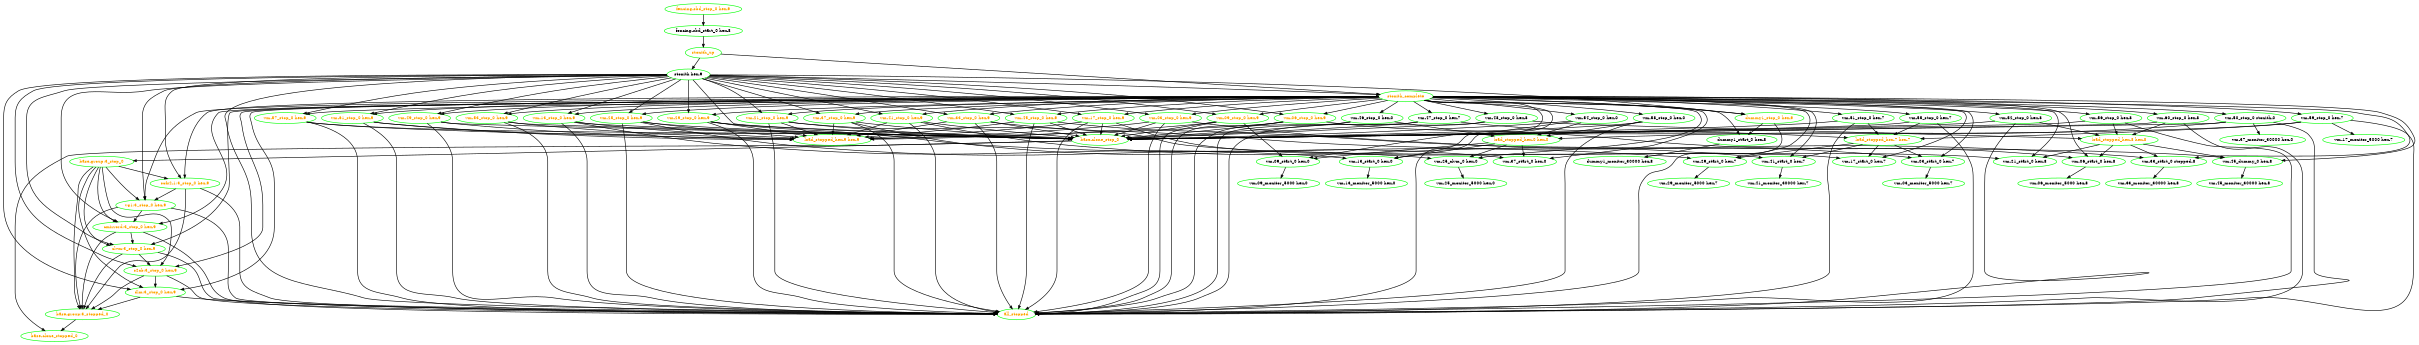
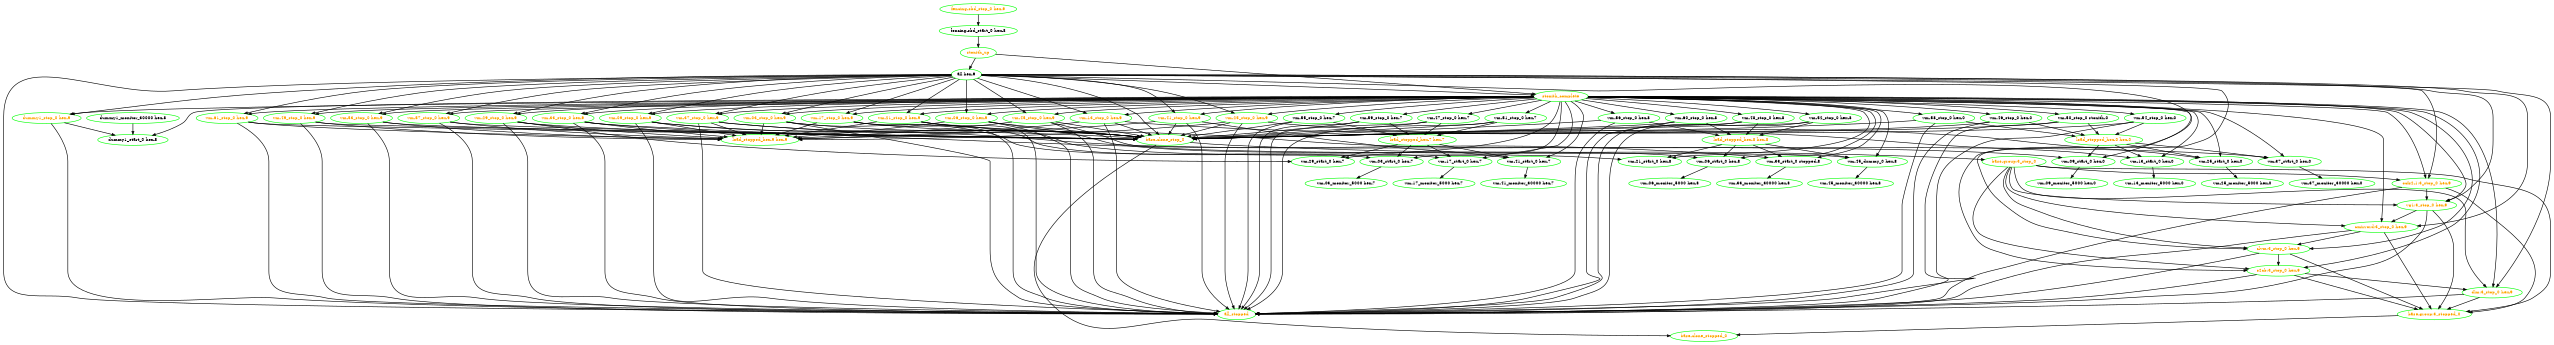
(689, 74) -> (966, 74)
(2256, 128) -> (2310, 172)
(2342, 128) -> (1448, 172)
(1684, 150) -> (133, 127)
(1456, 162) -> (2221, 162)
(1689, 183) -> none
